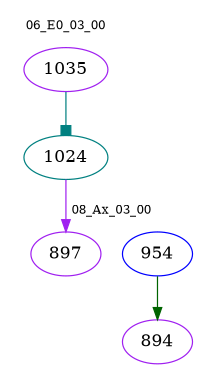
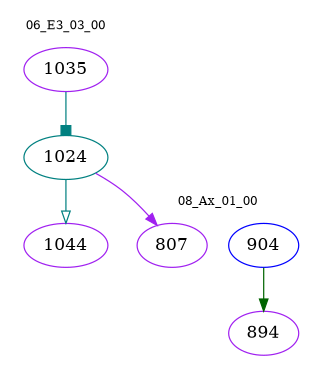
(66, 26) -> (66, 26)
(112, 211) -> (218, 202)
none -> (66, 245)
(66, 254) -> (172, 245)
(157, 254) -> (264, 245)
